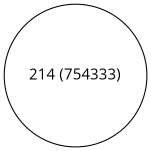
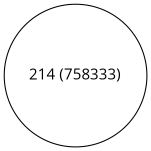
(76, 76) -> (76, 76)
